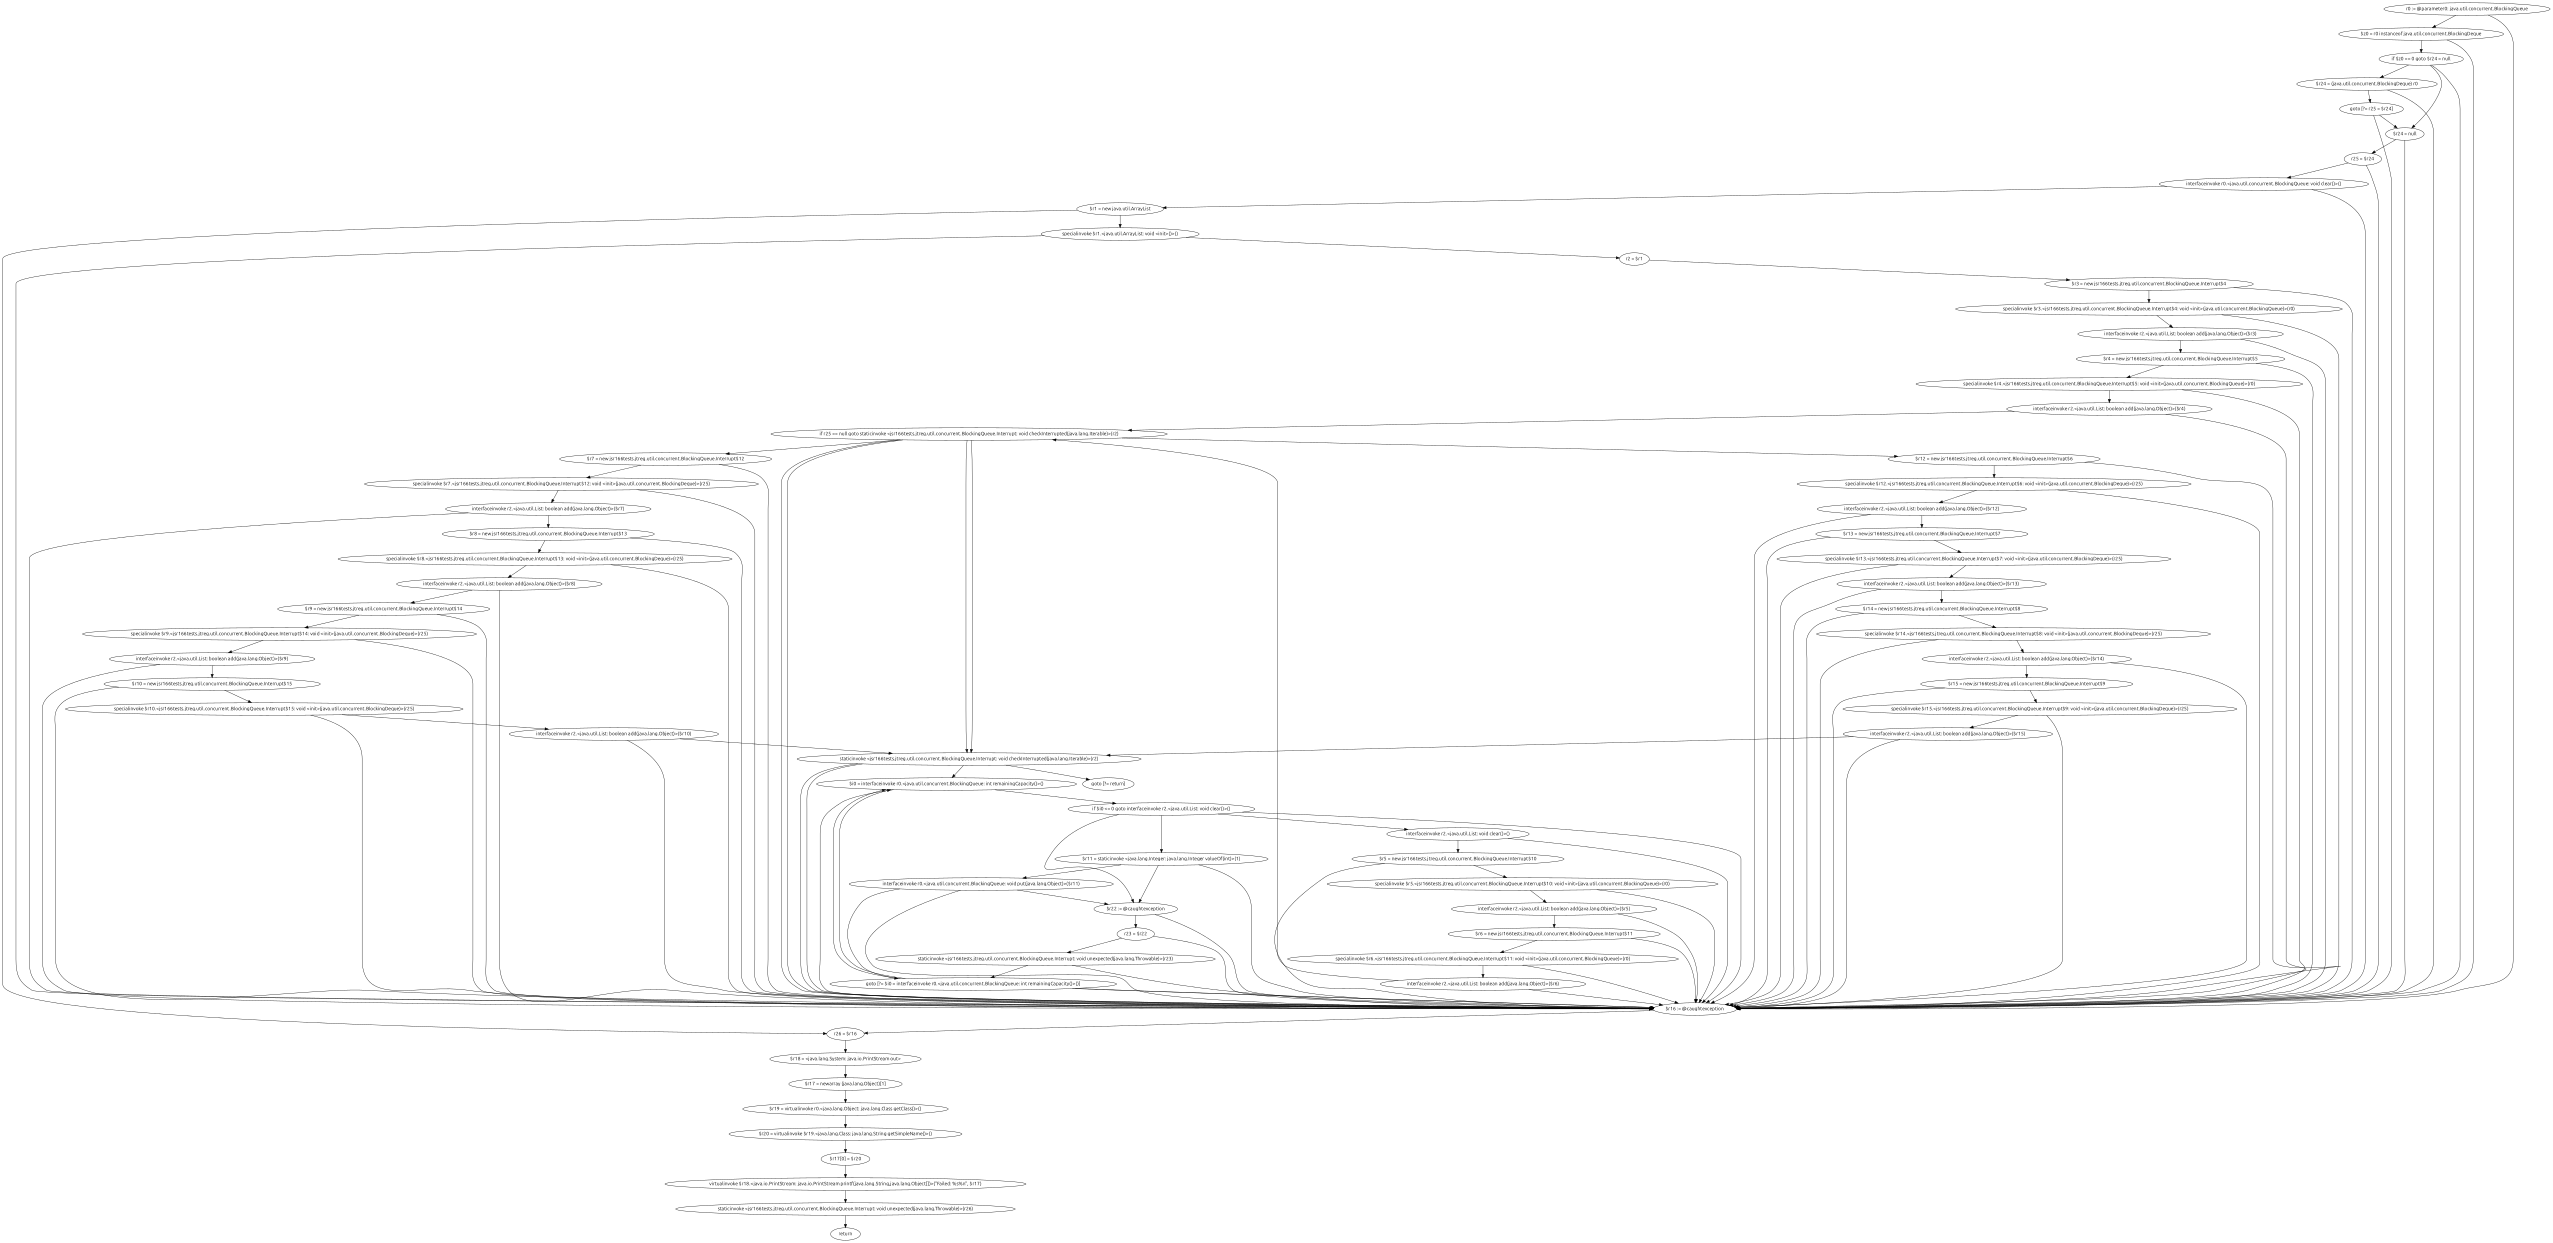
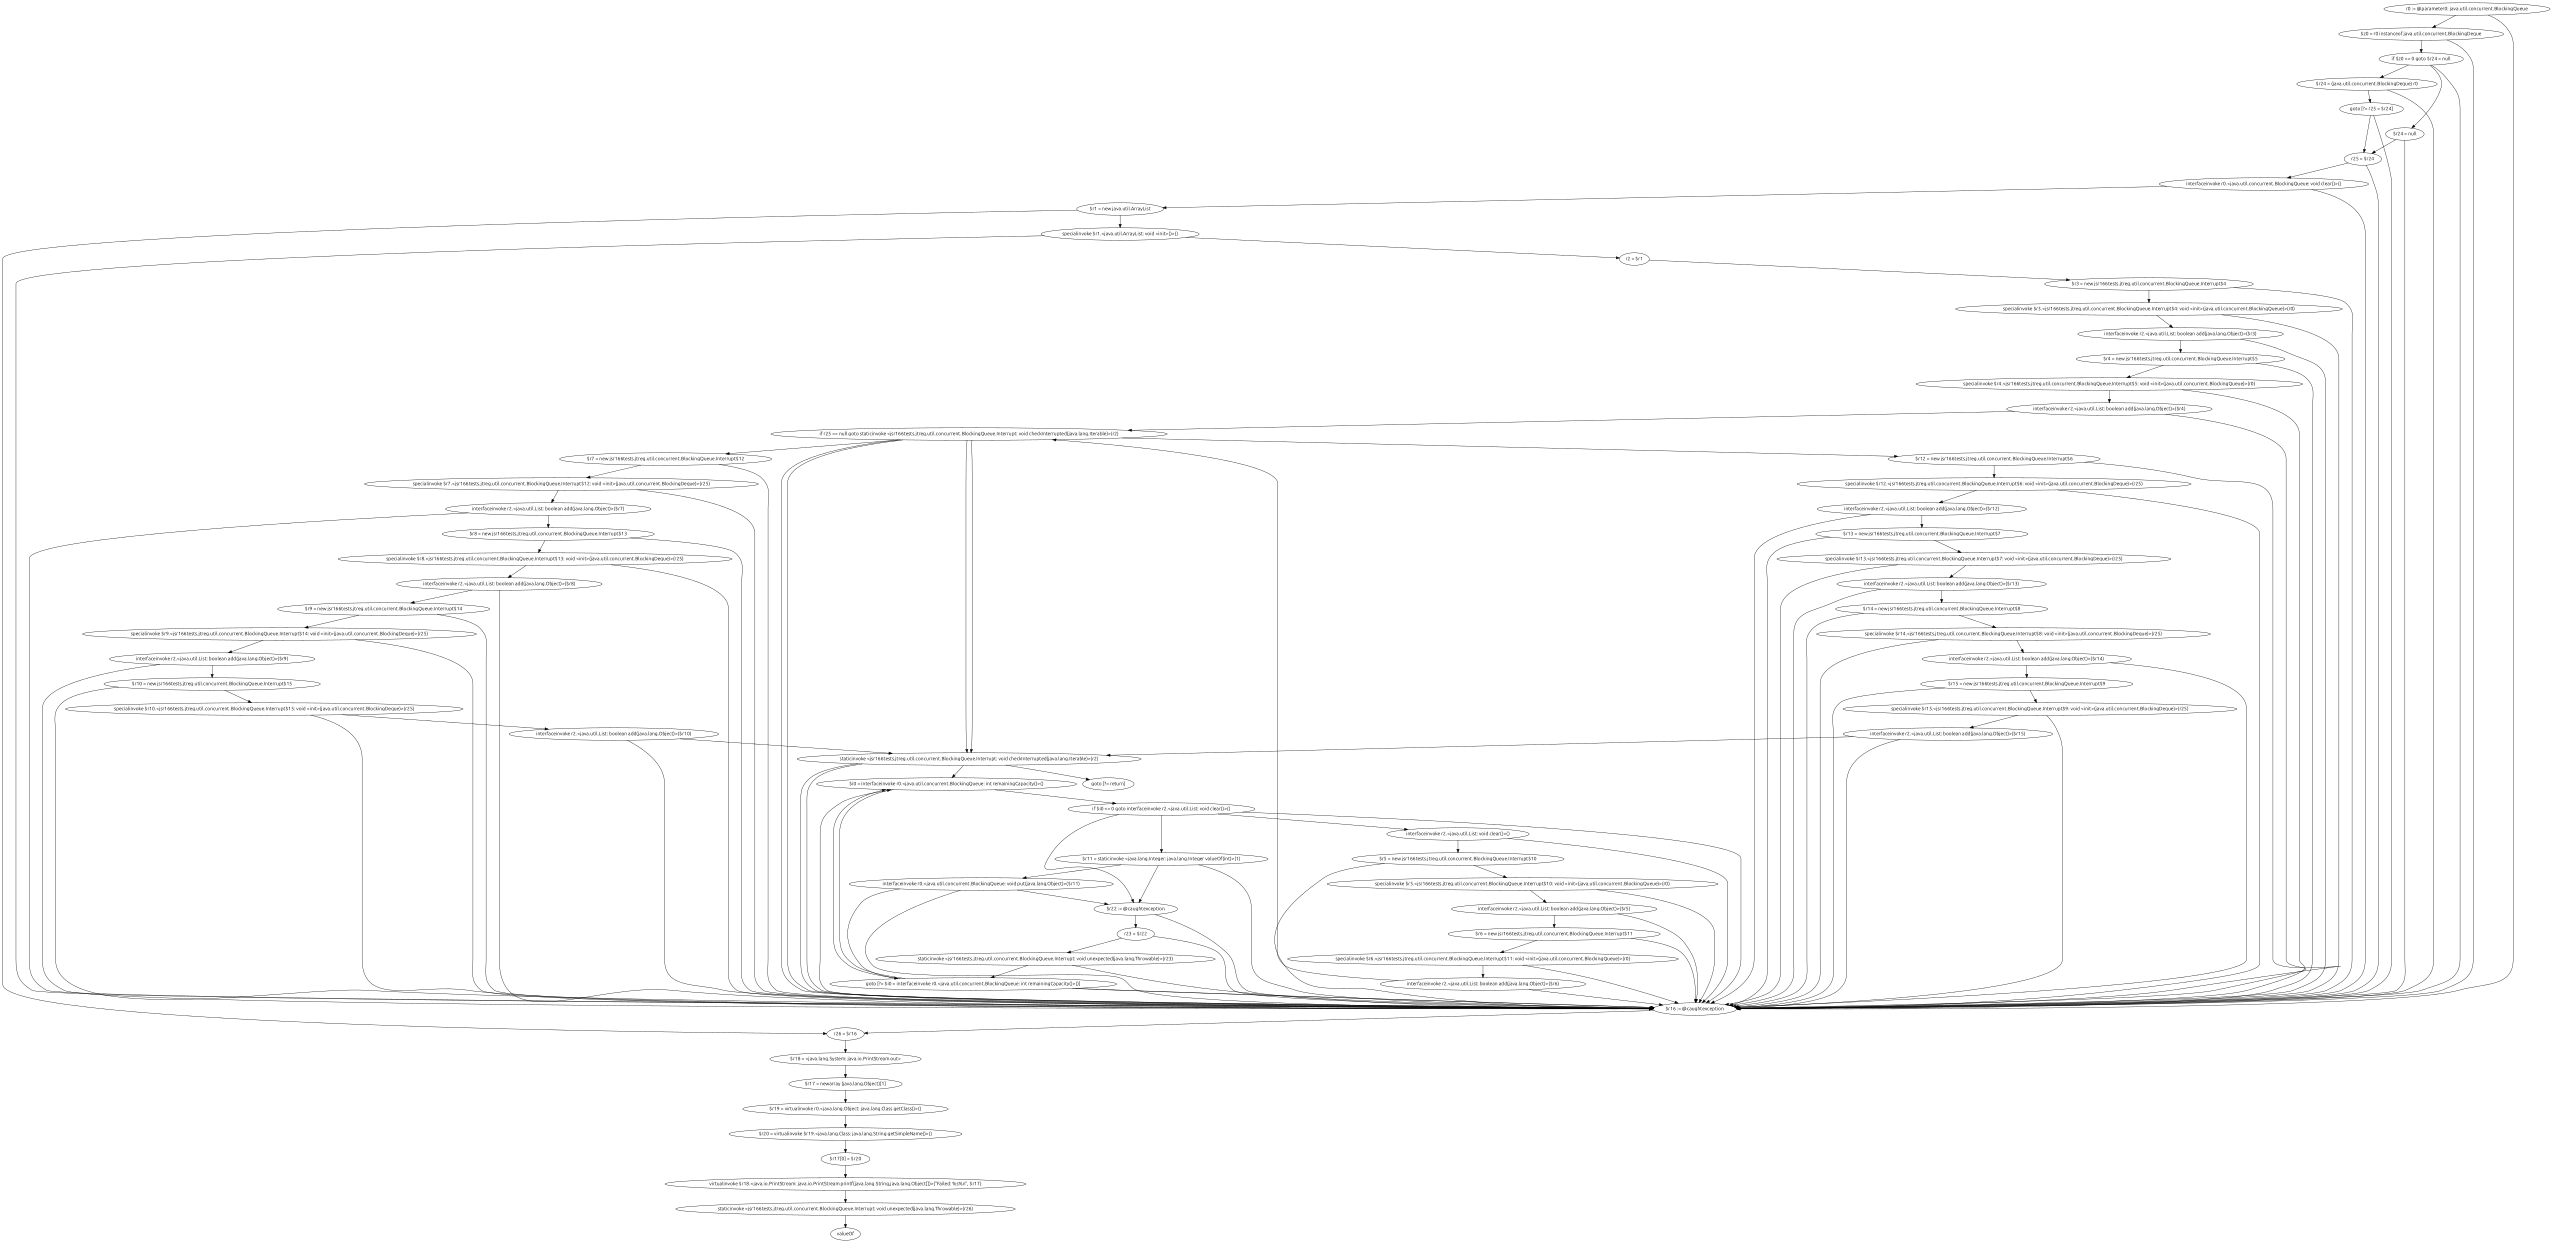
(2387, 121) -> (2367, 132)
(845, 1234) -> (845, 1234)
